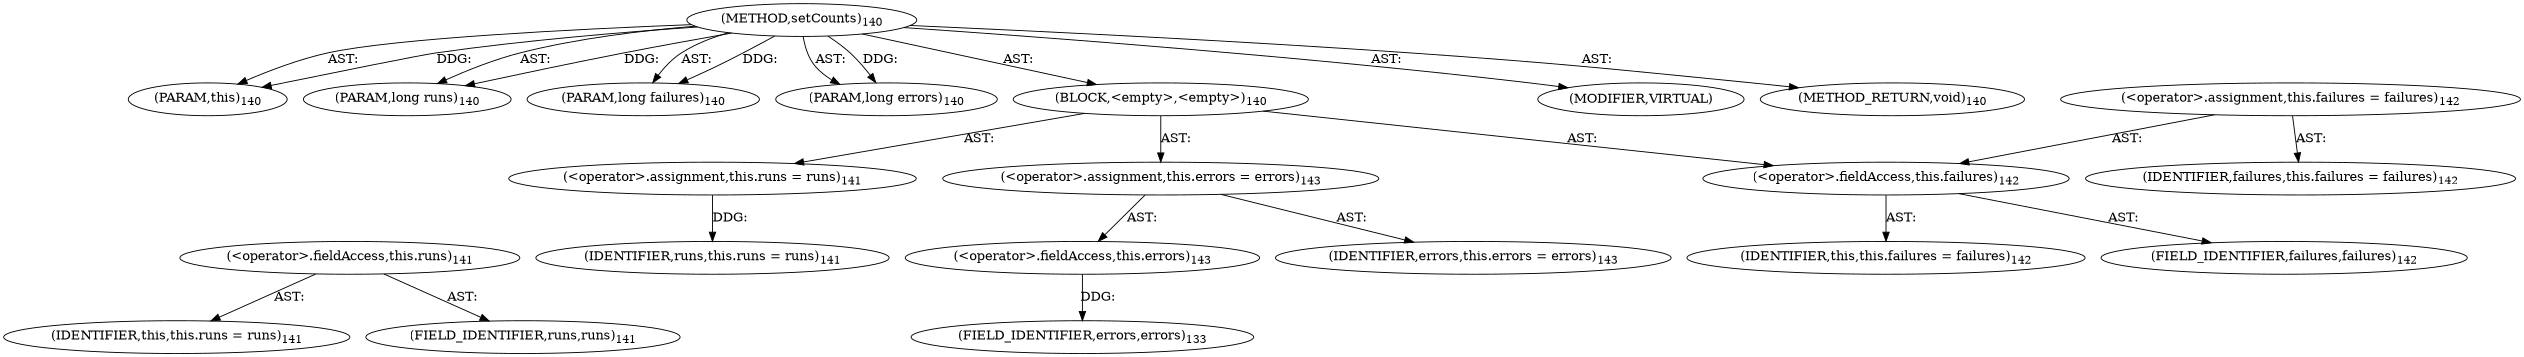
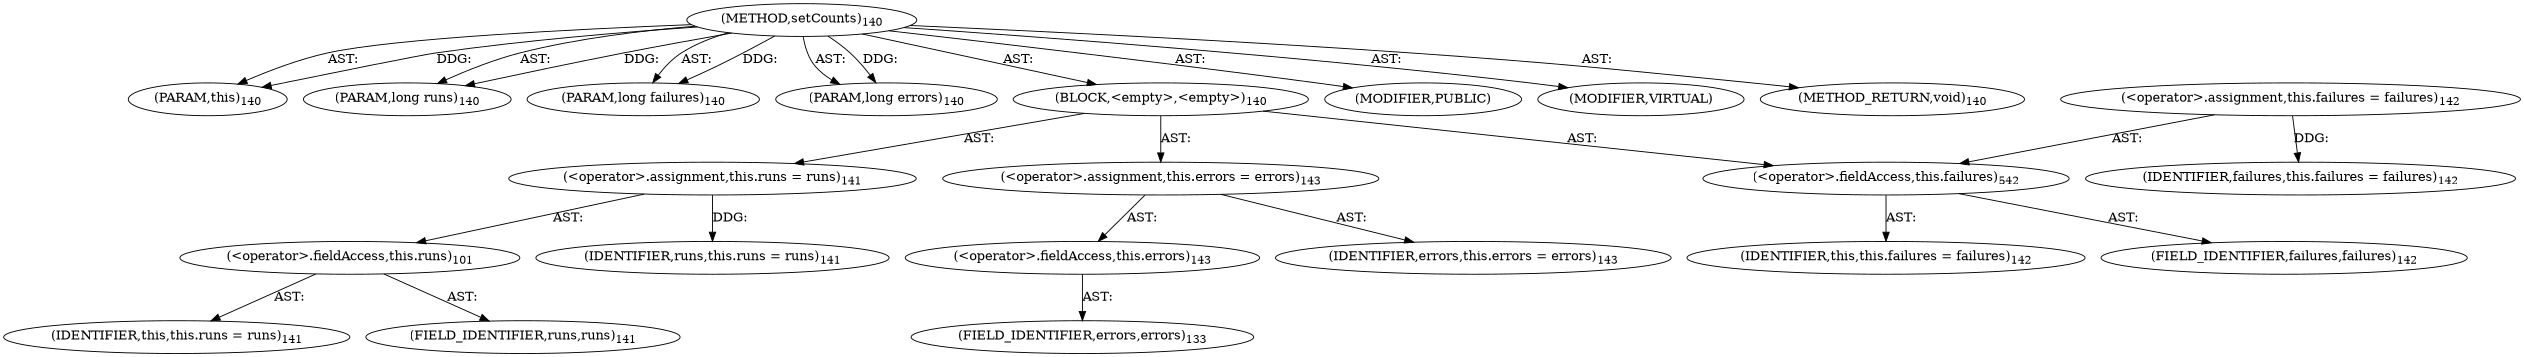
none -> (1423, 99)
(2313, 139) -> (2313, 139)
(2009, 177) -> (2009, 177)
none -> (535, 217)
(463, 256) -> (463, 256)
(1100, 297) -> (1100, 297)
